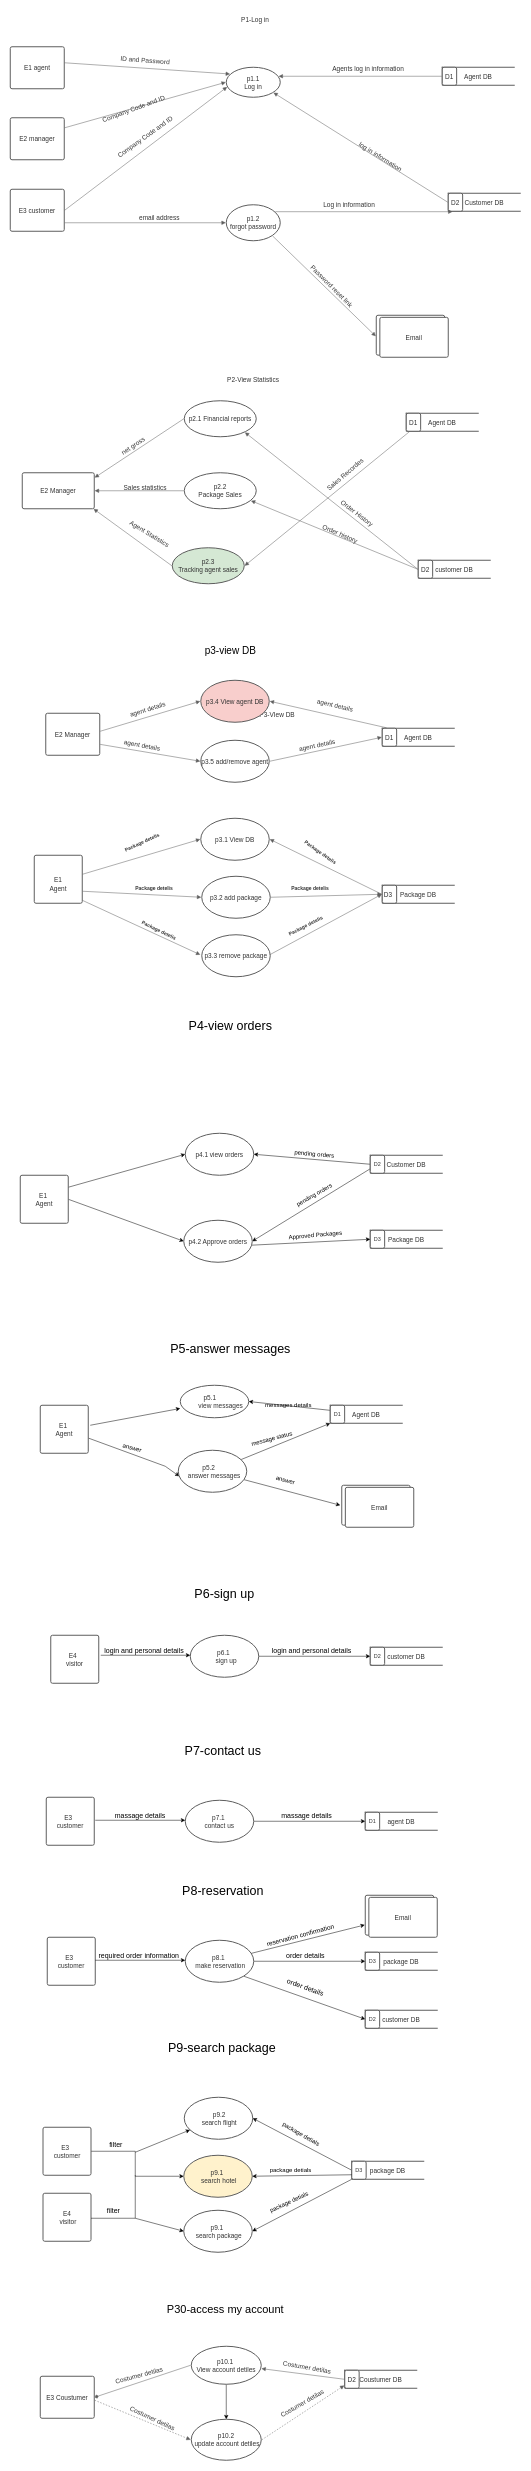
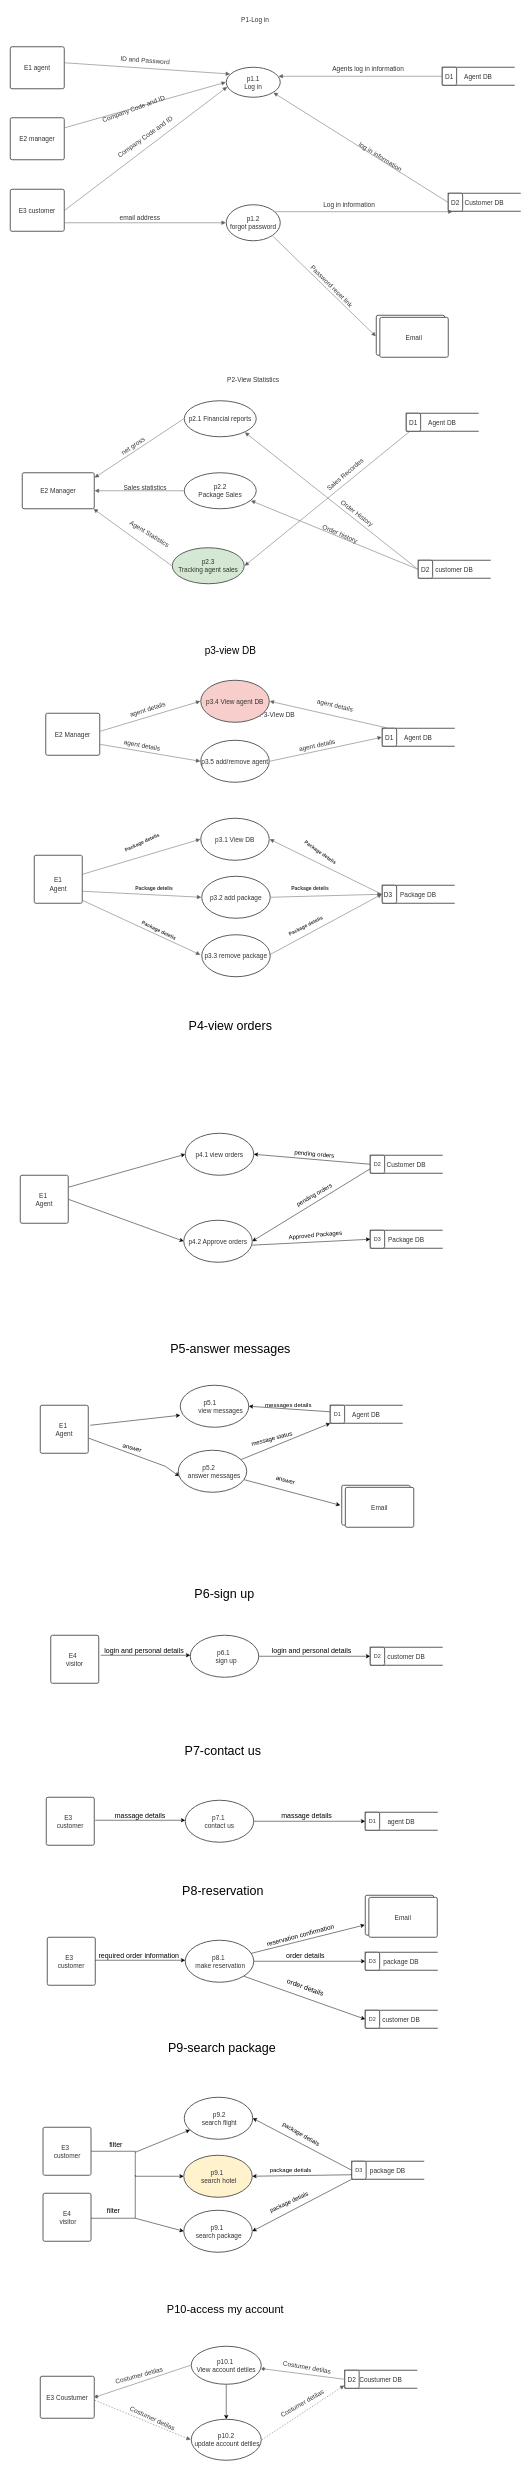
(160, 218) -> (140, 218)
(215, 1402) -> (215, 1406)
(226, 2309) -> (226, 2309)
(266, 2369) -> (266, 2369)
